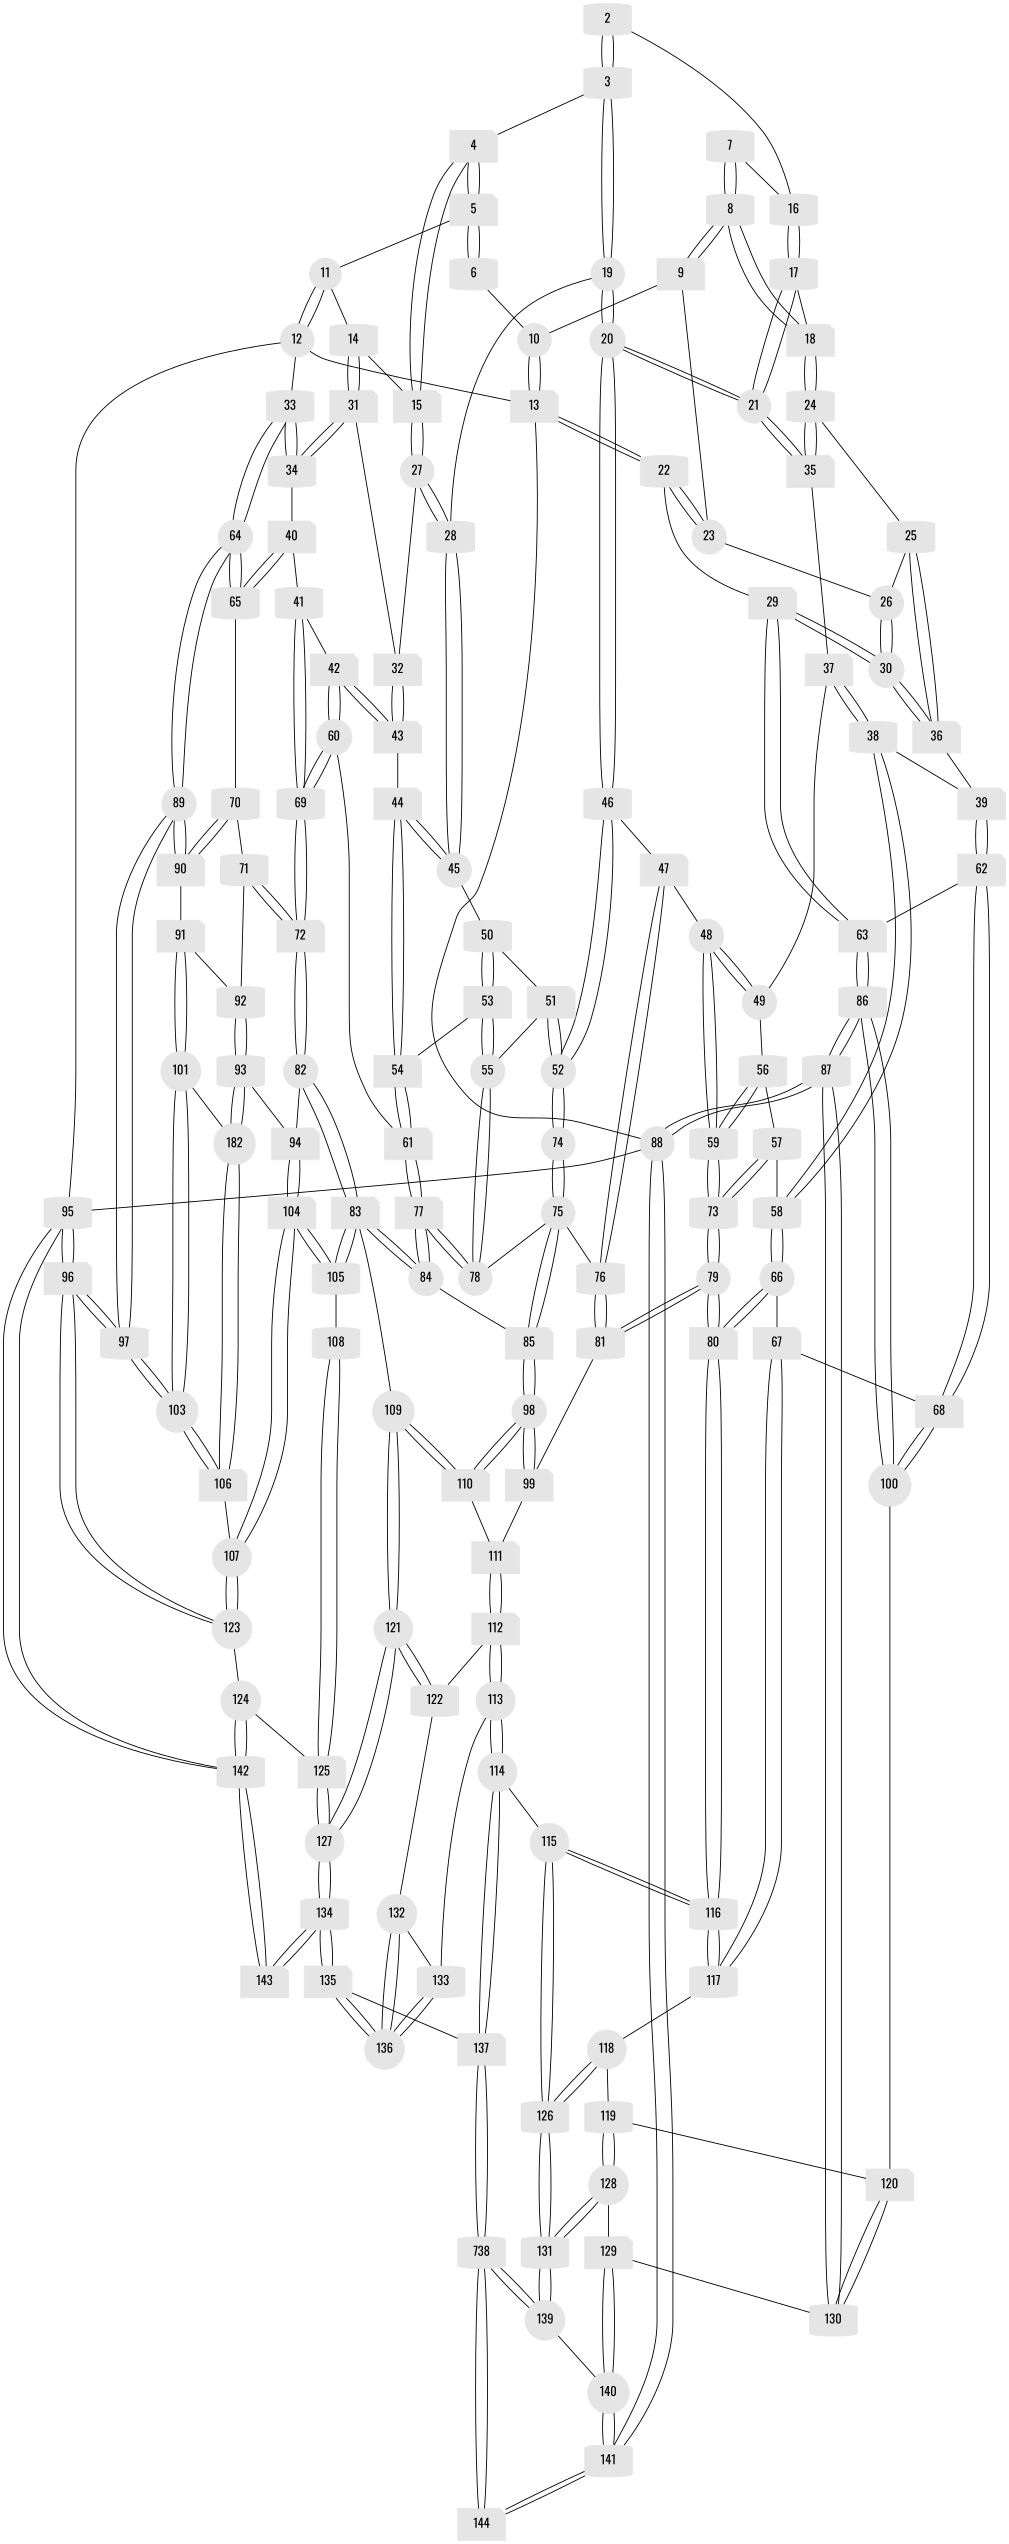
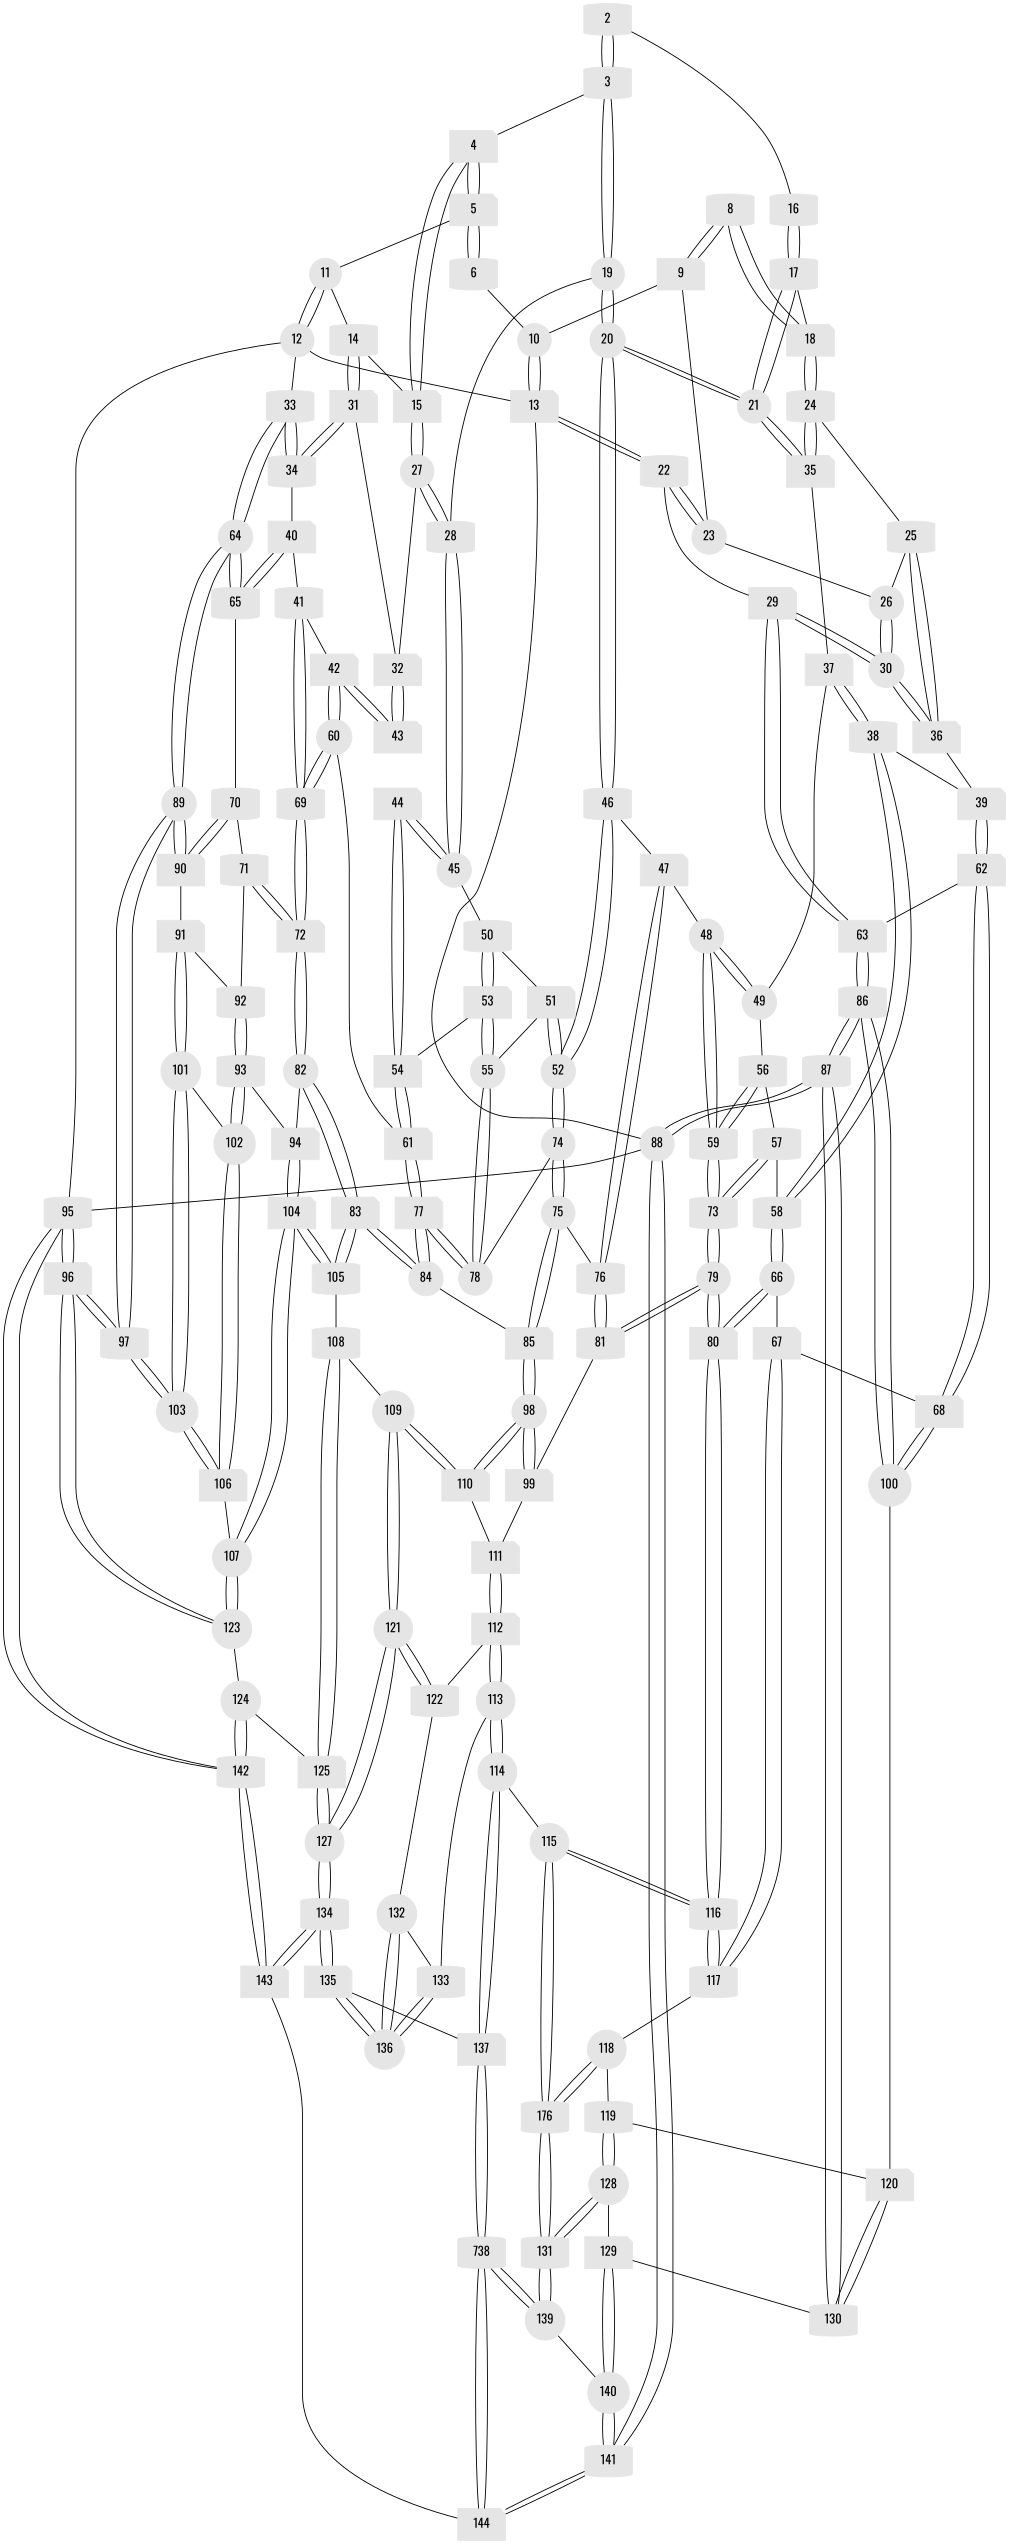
(730, 146) -> none
(398, 770) -> none
(235, 1144) -> (235, 1144)
(517, 1246) -> (517, 1211)
(377, 1310) -> (365, 1377)
(545, 2117) -> (545, 2117)
none -> (303, 2300)
